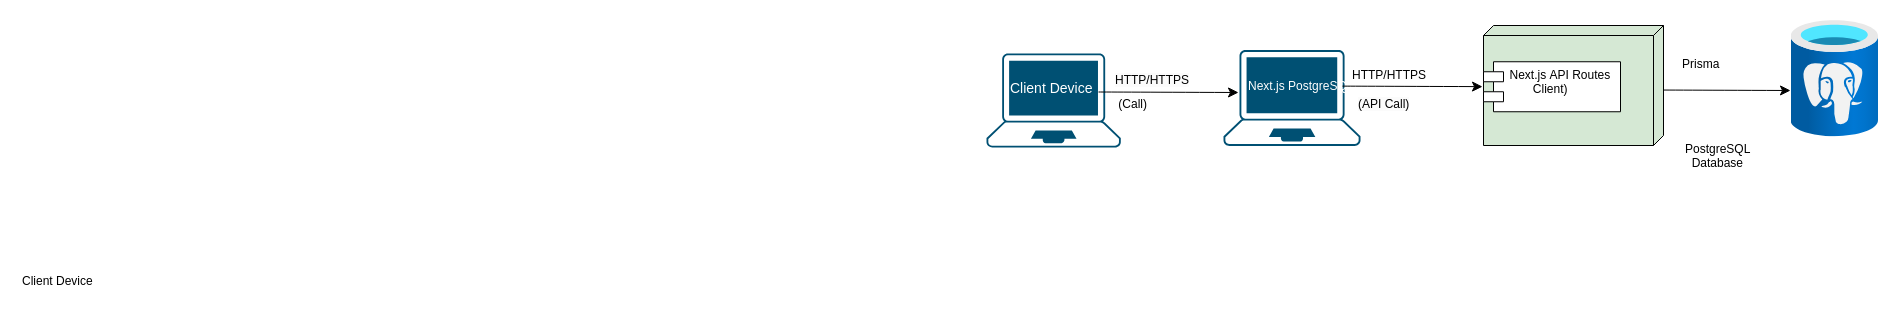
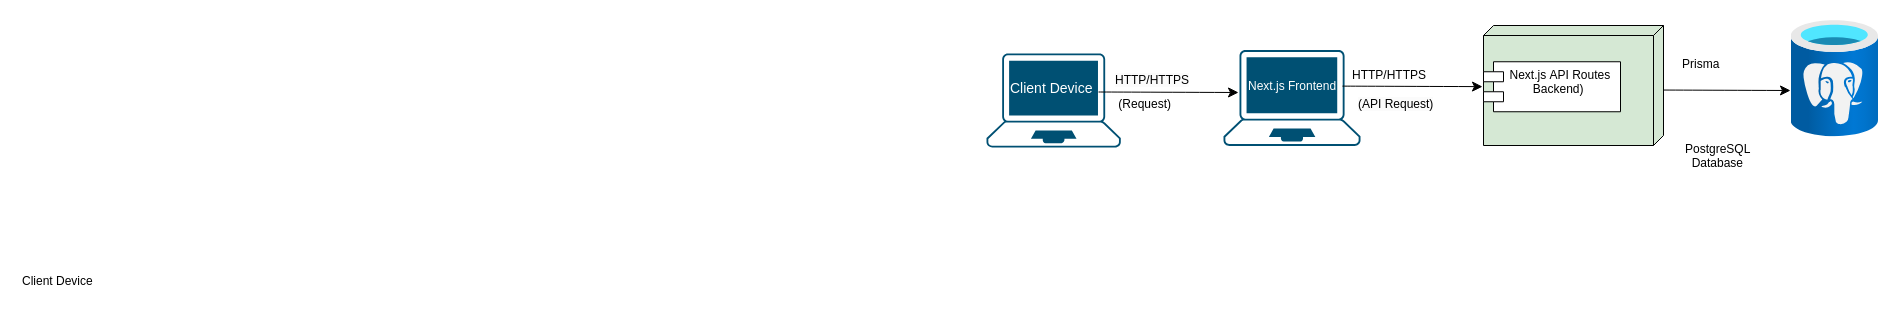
(1562, 83) -> (1562, 83)
(1306, 87) -> (1299, 87)
(1133, 105) -> (1146, 105)
(1387, 105) -> (1398, 112)
